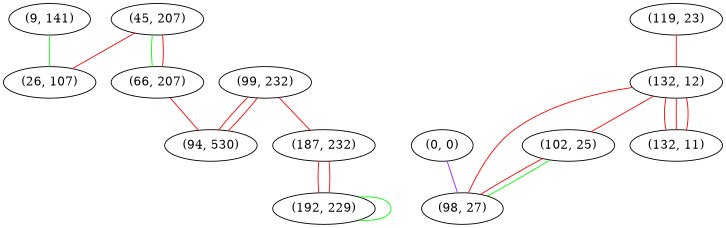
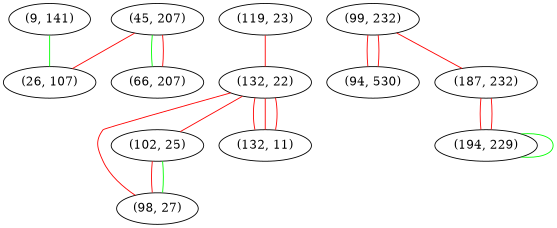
(676, 82) -> (265, 82)
(184, 114) -> none
(442, 145) -> none
(324, 209) -> (486, 145)
